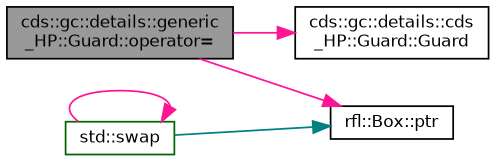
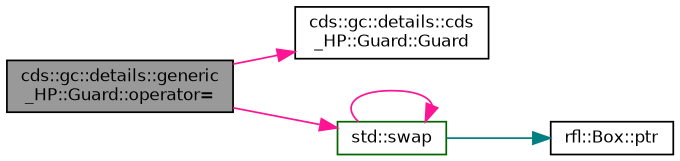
(262, 80) -> (276, 116)
